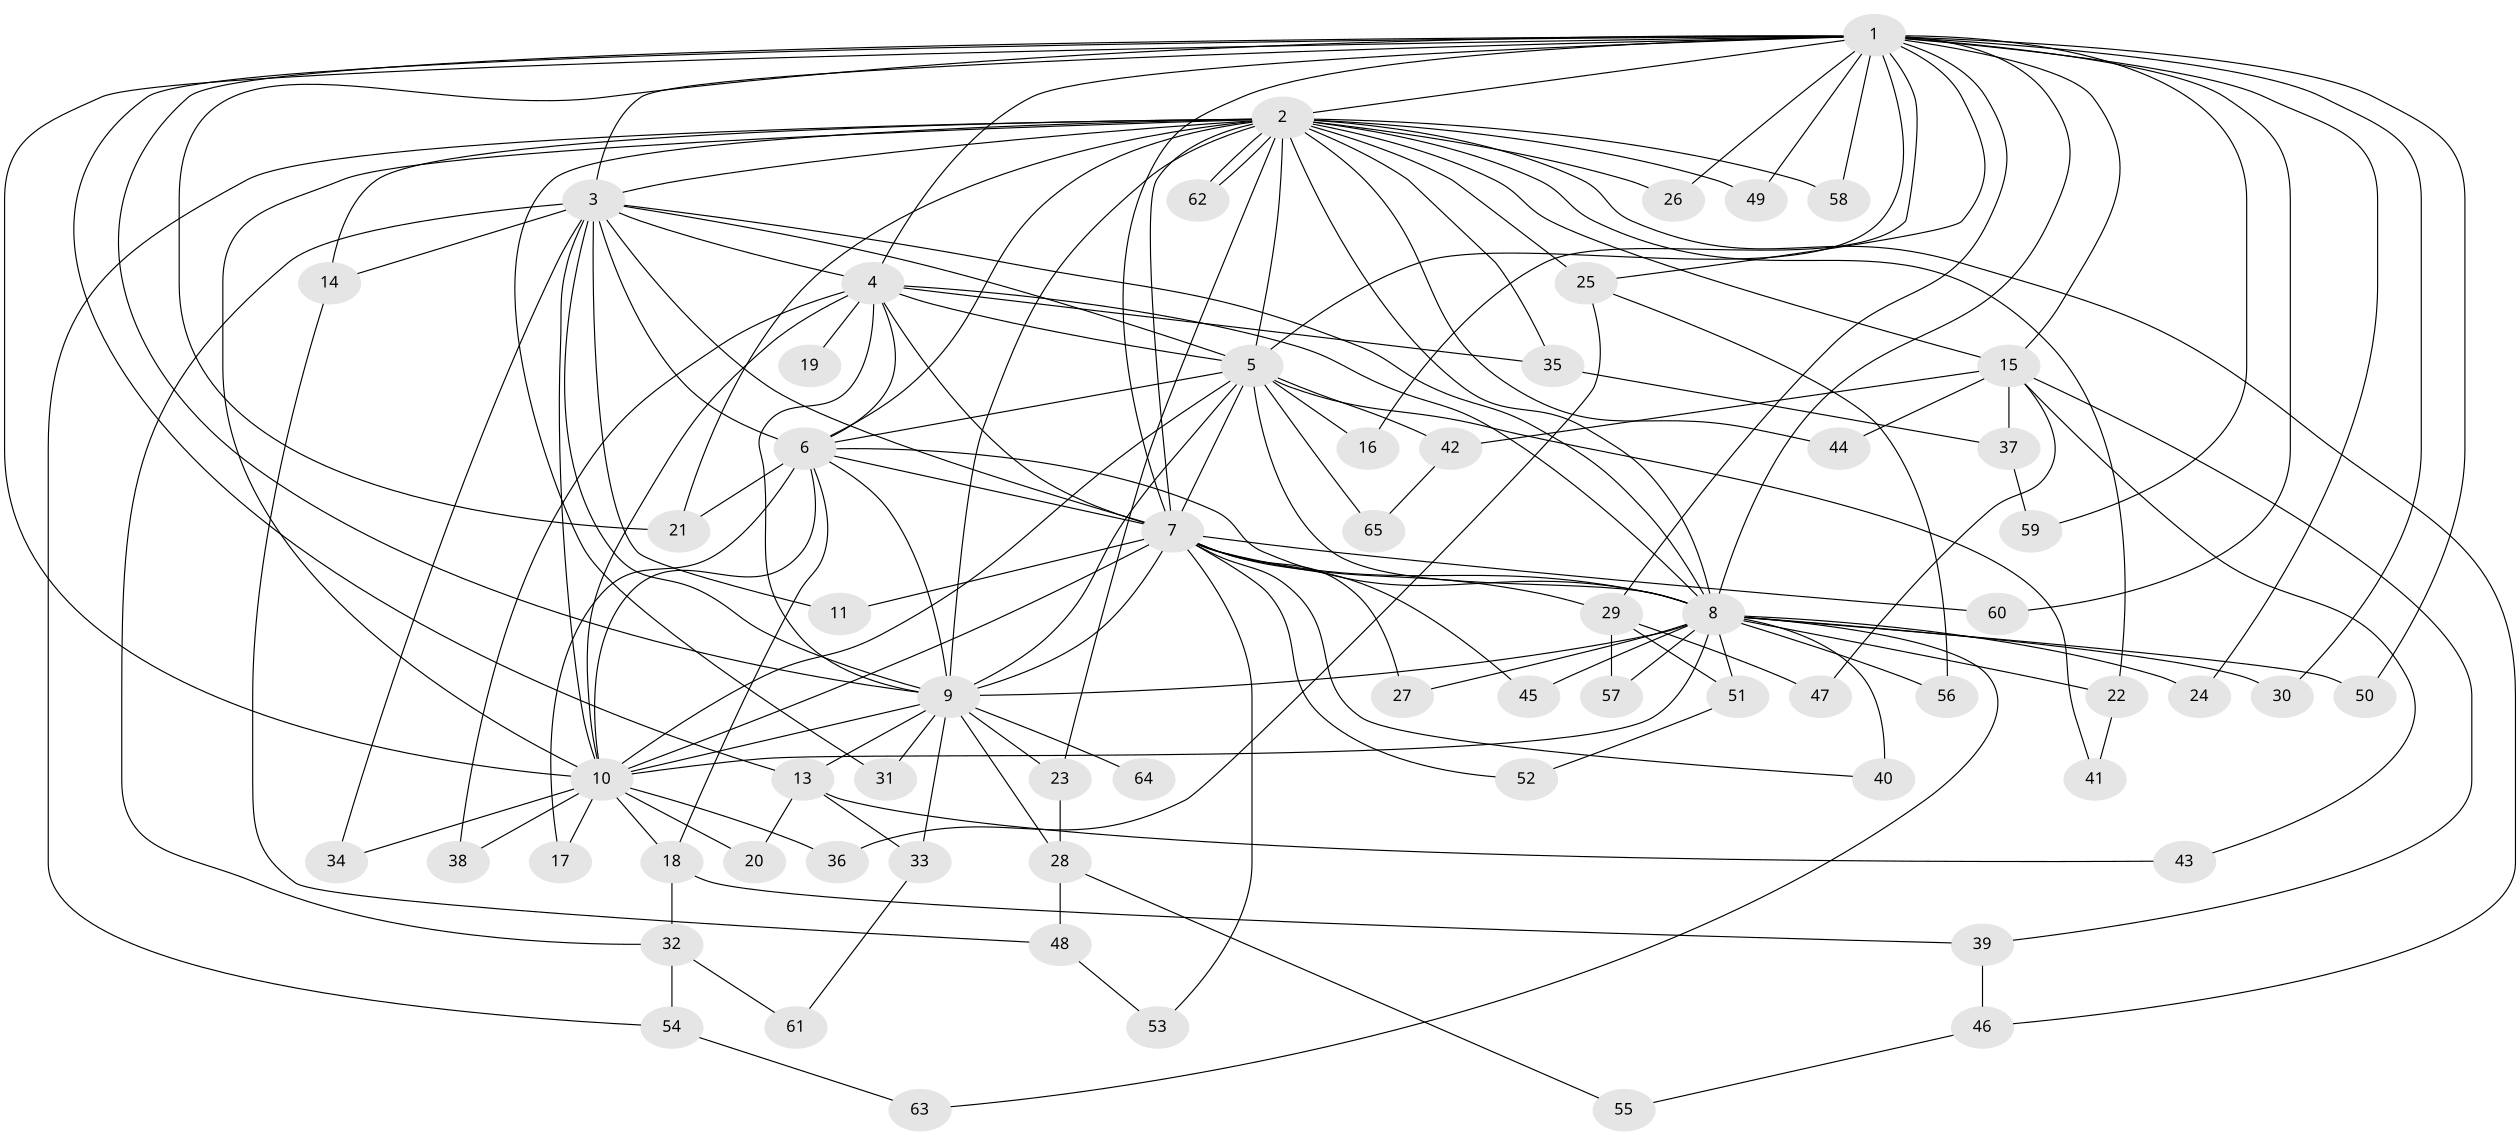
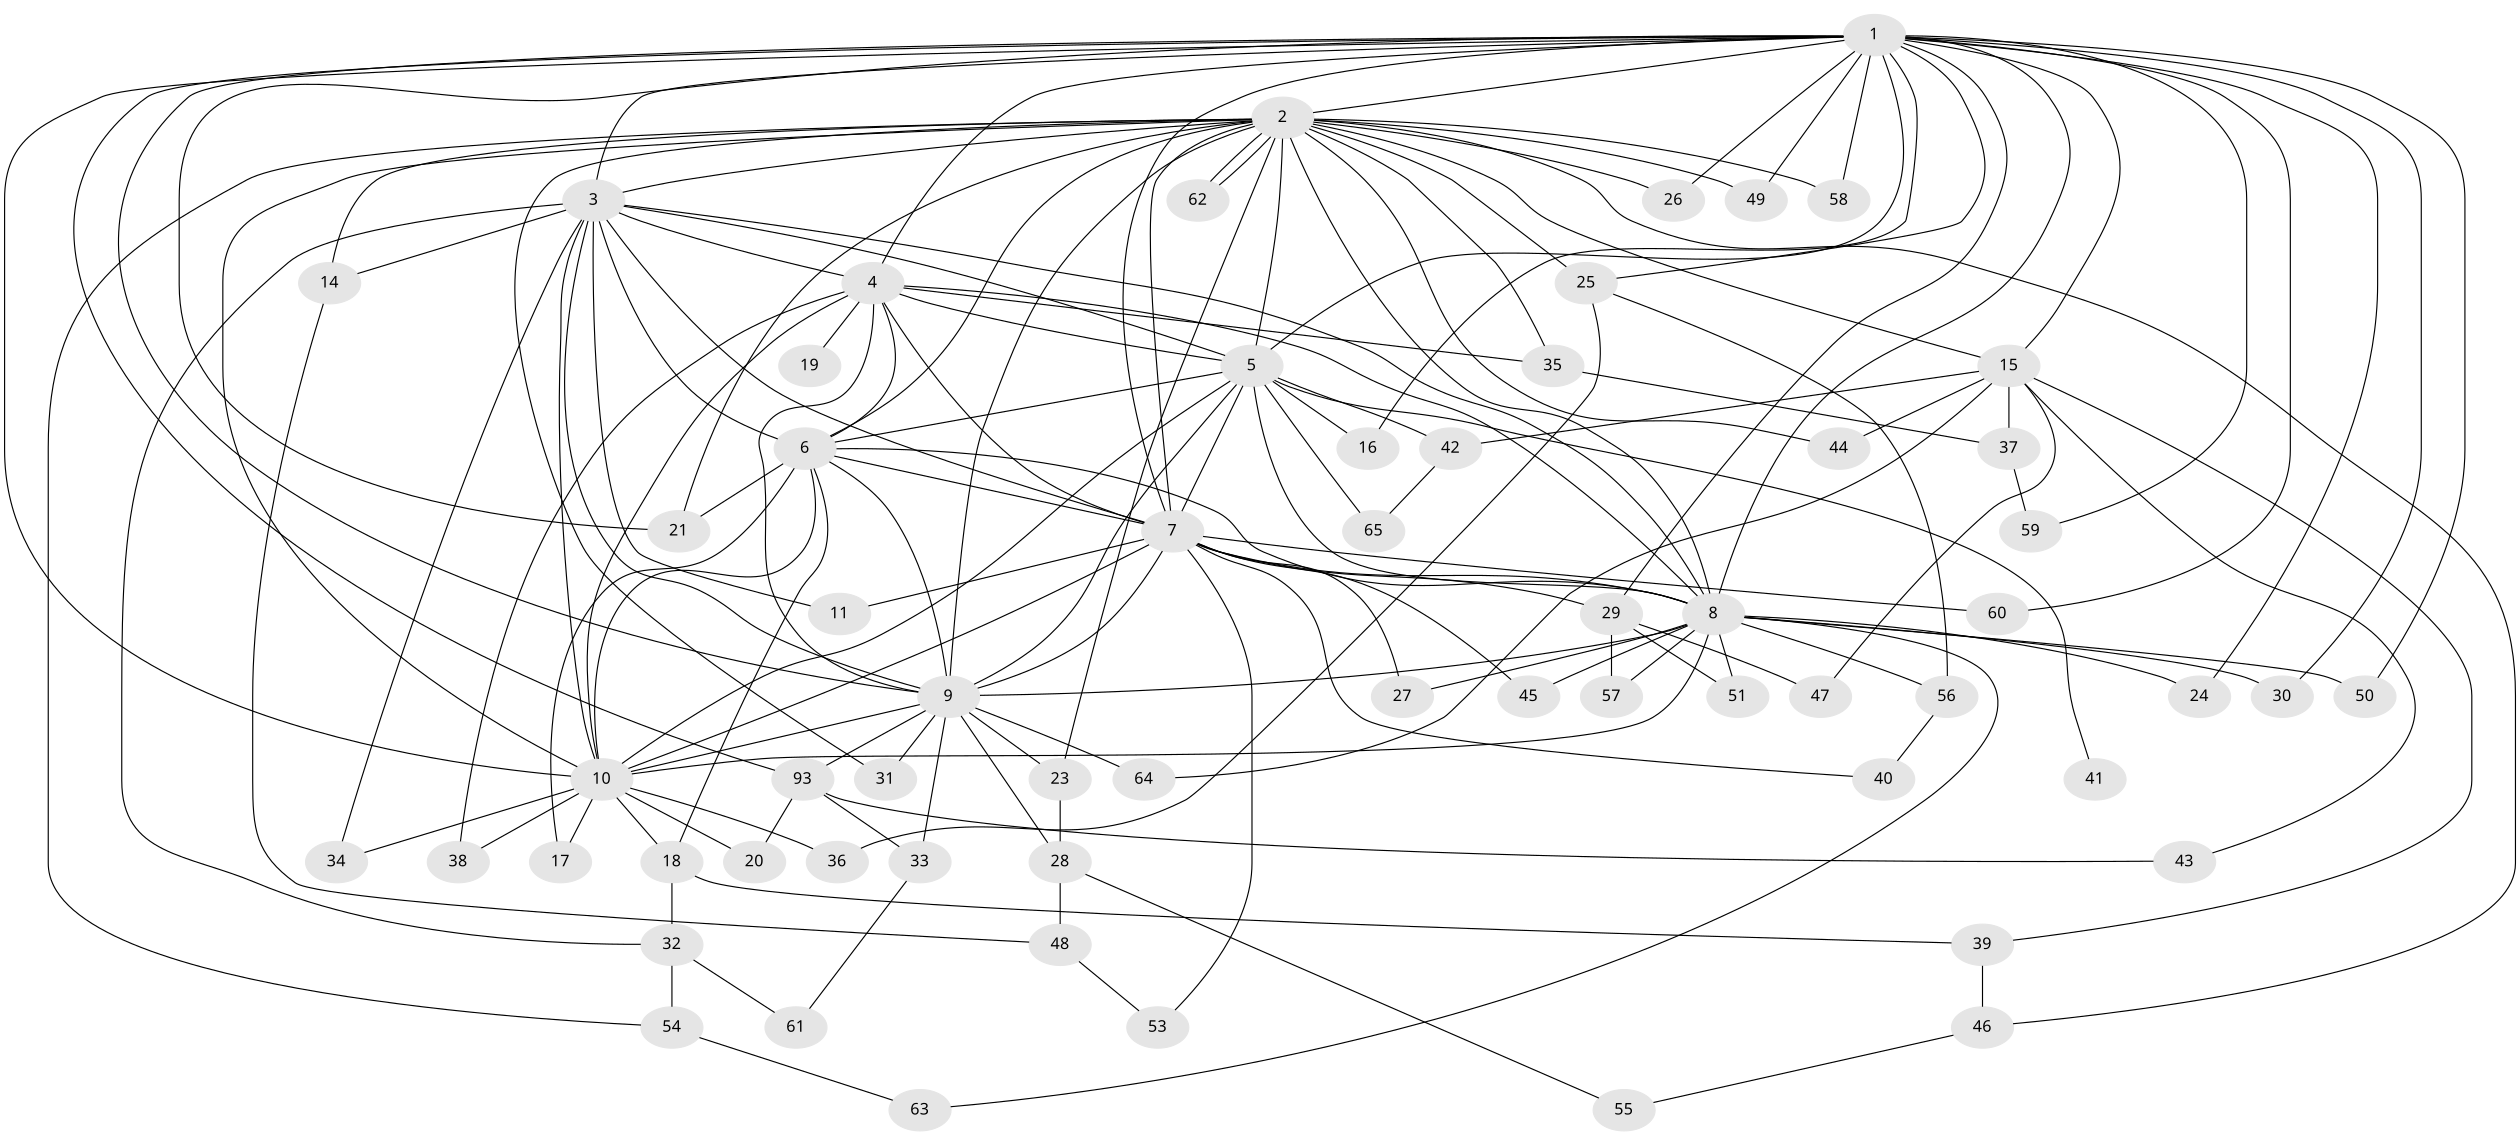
none -> (1620, 565)
(1853, 667) -> (1915, 738)
(2117, 697) -> none
(803, 779) -> (803, 779)
(1527, 779) -> none
